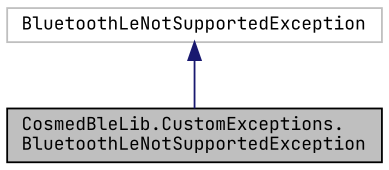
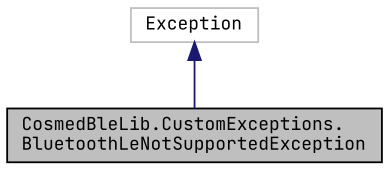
(195, 25) -> (195, 25)
